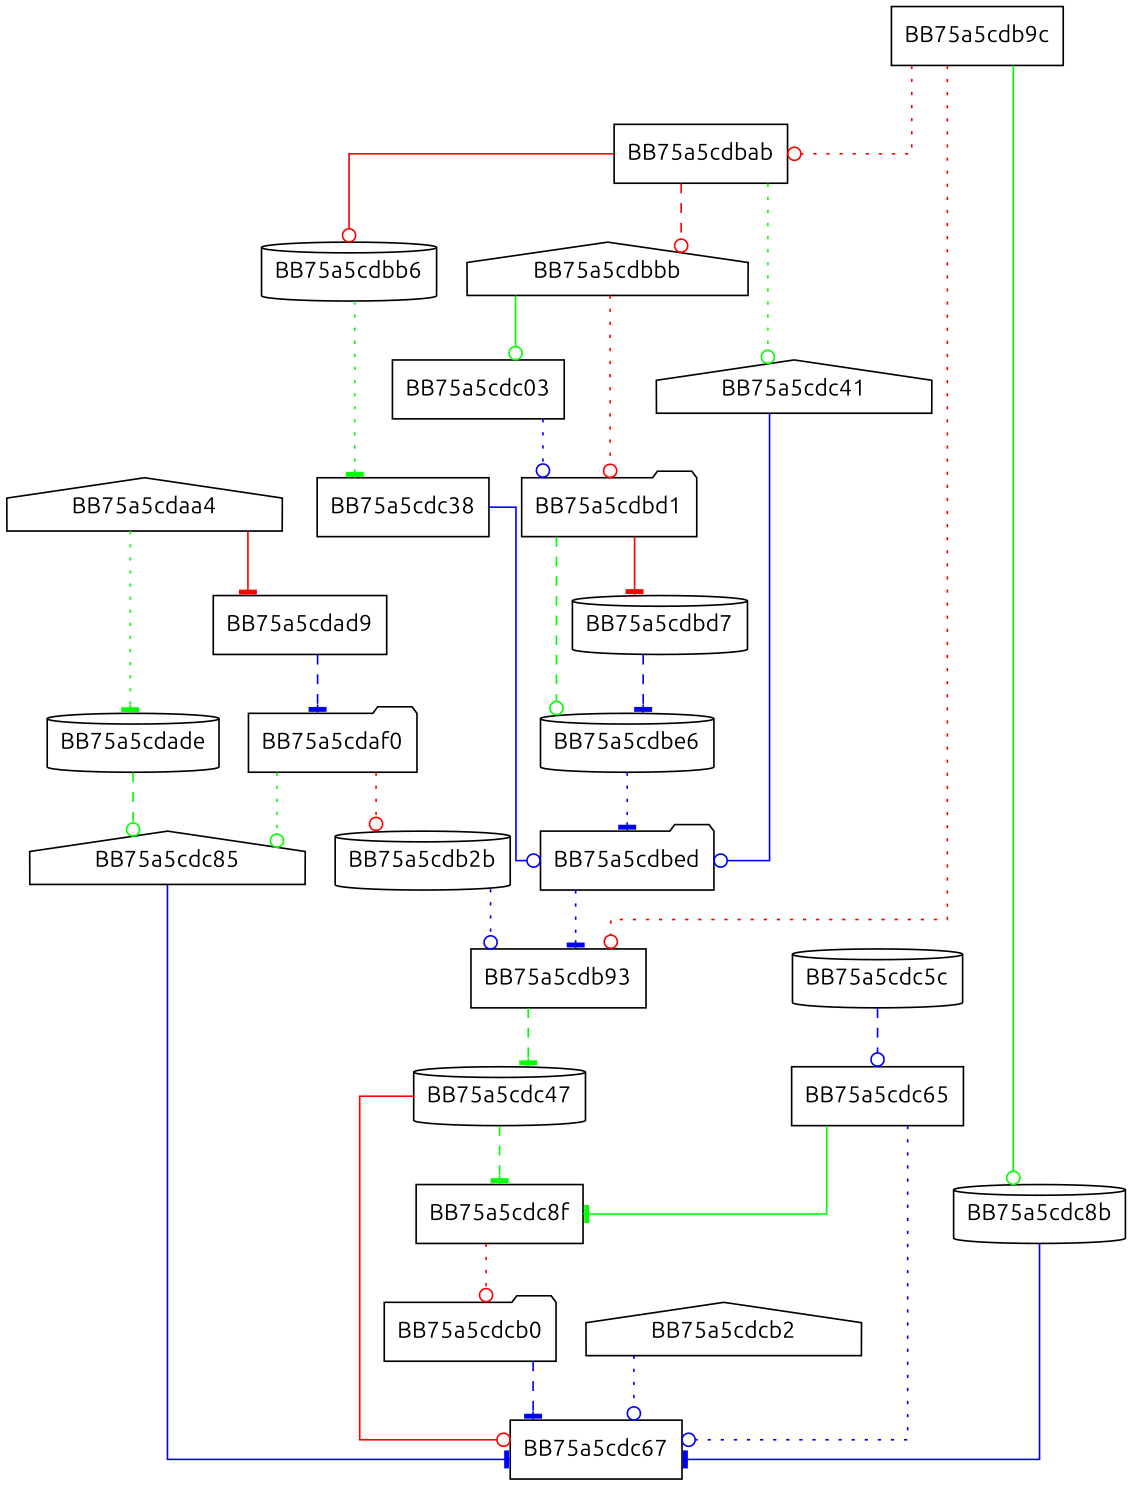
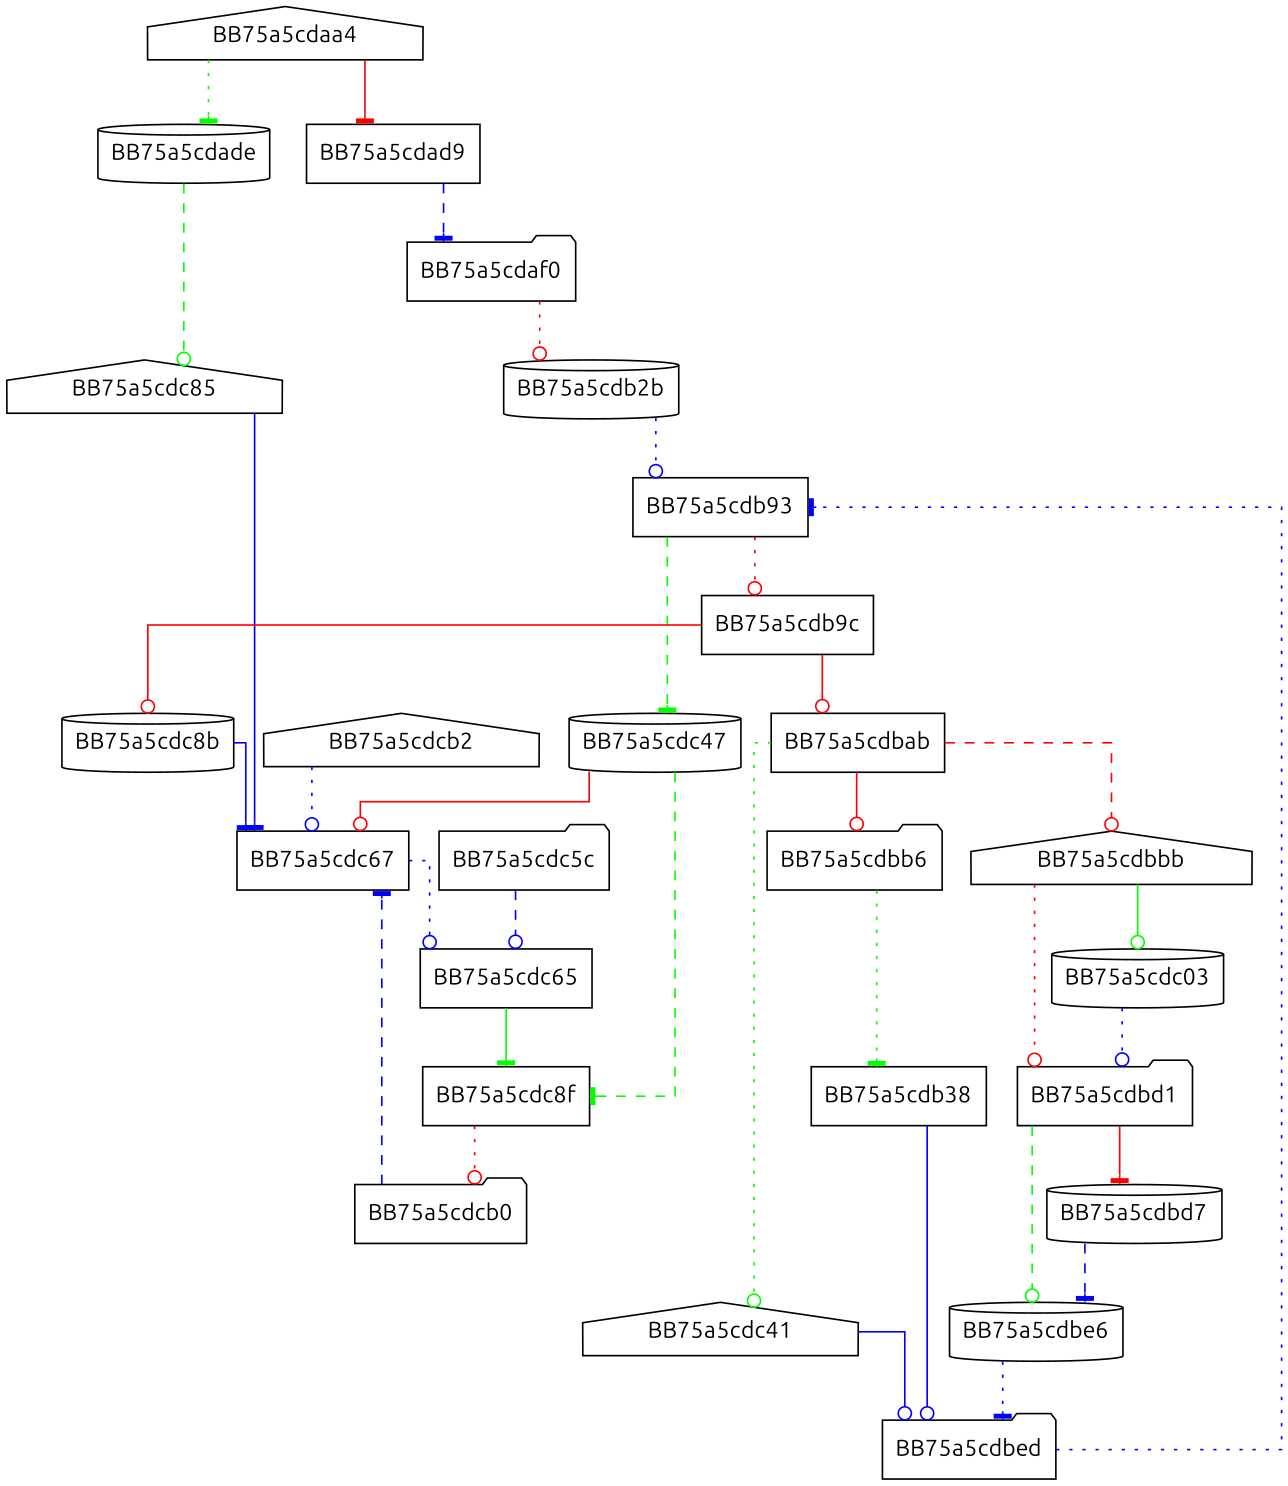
(900, 154) -> (822, 677)
(349, 272) -> (855, 861)
(478, 389) -> (1138, 978)
(403, 507) -> (899, 1096)
(1013, 618) -> (387, 625)
(947, 669) -> (755, 559)
(277, 803) -> none
(878, 978) -> (524, 861)
(908, 1389) -> (430, 888)
